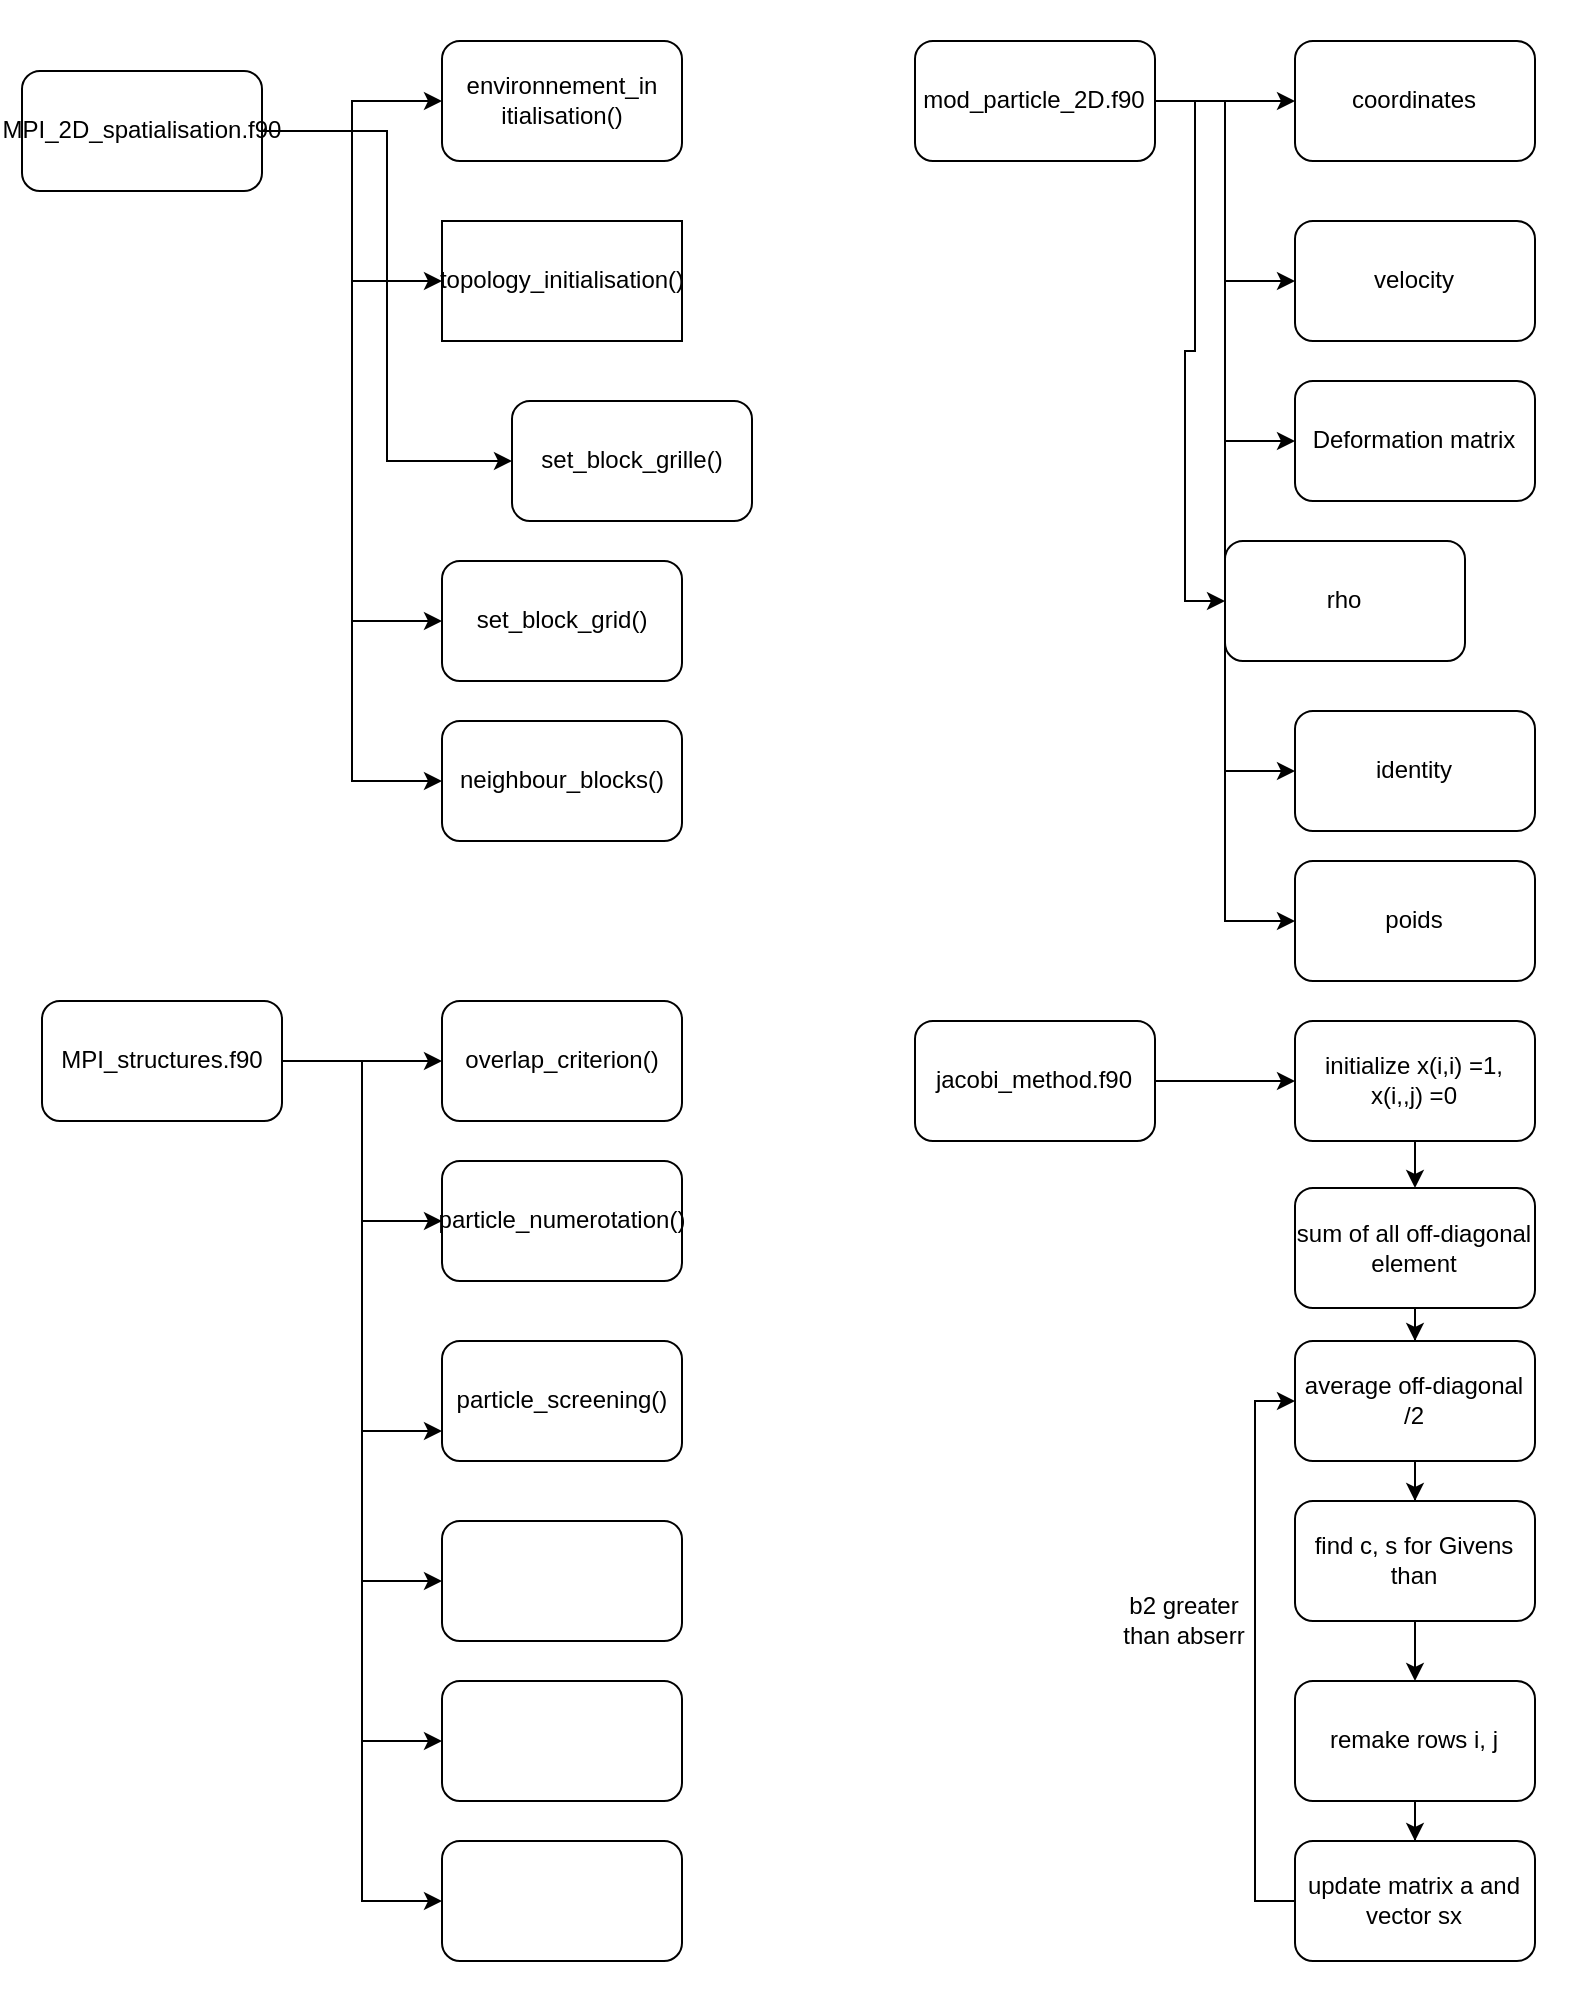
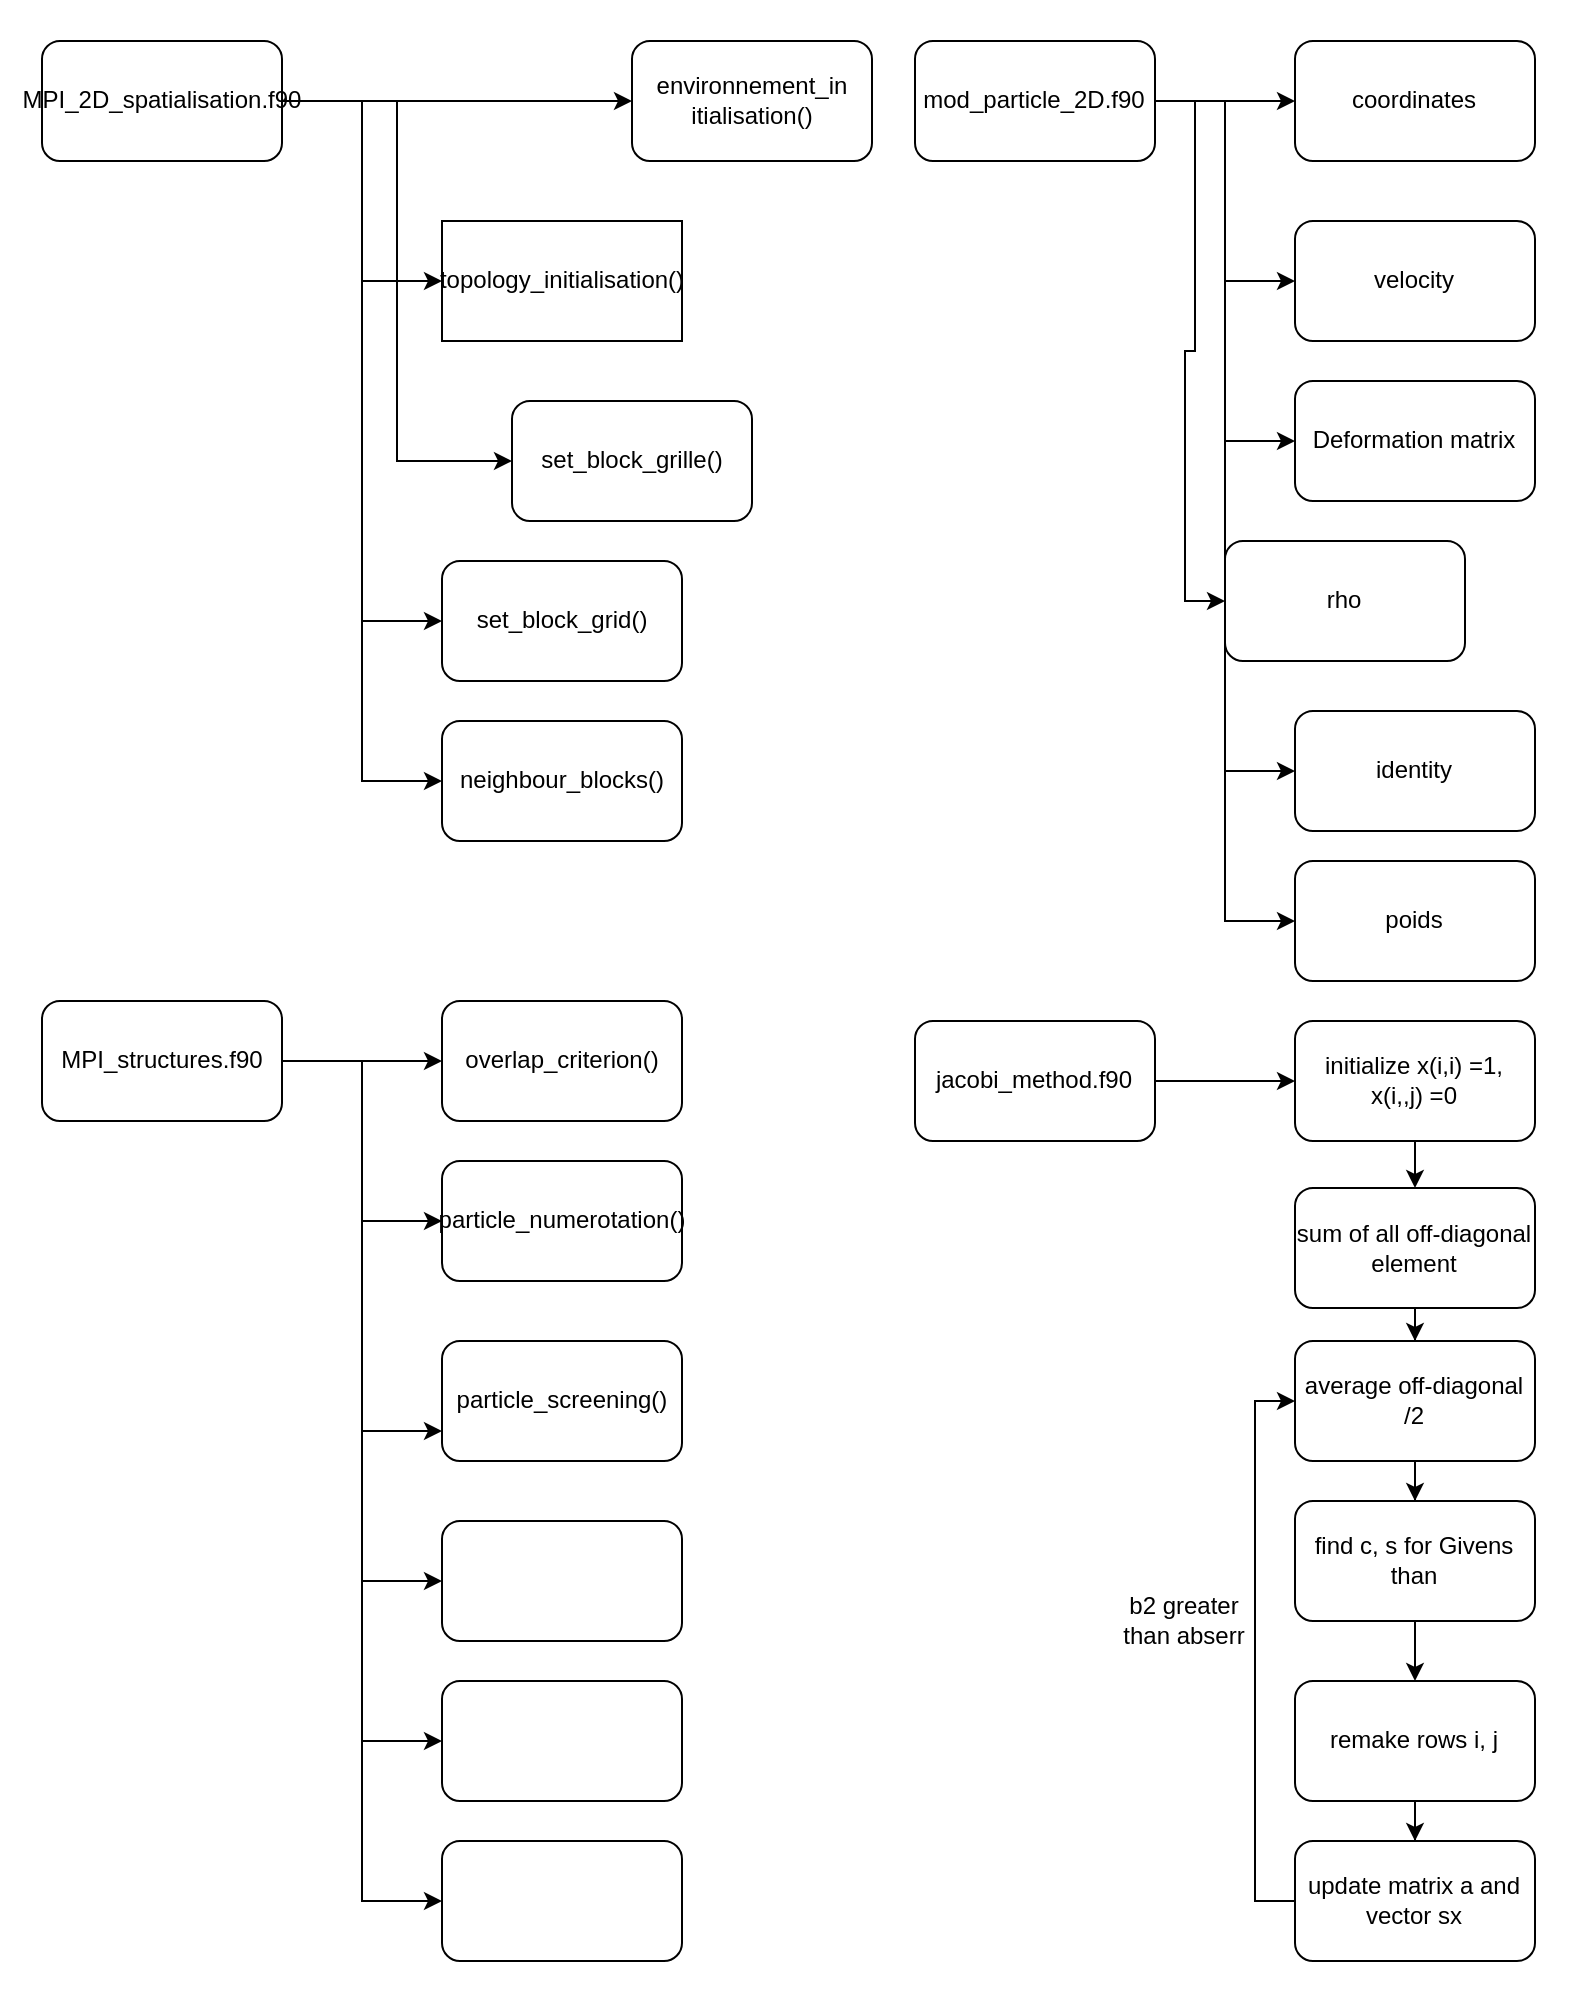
(562, 101) -> (752, 101)
(142, 131) -> (162, 101)
